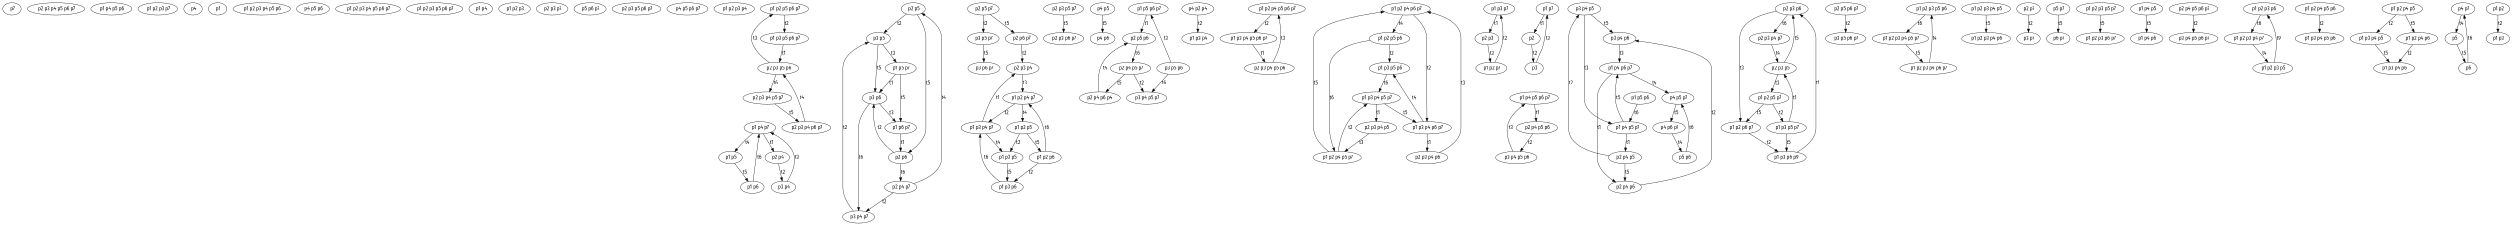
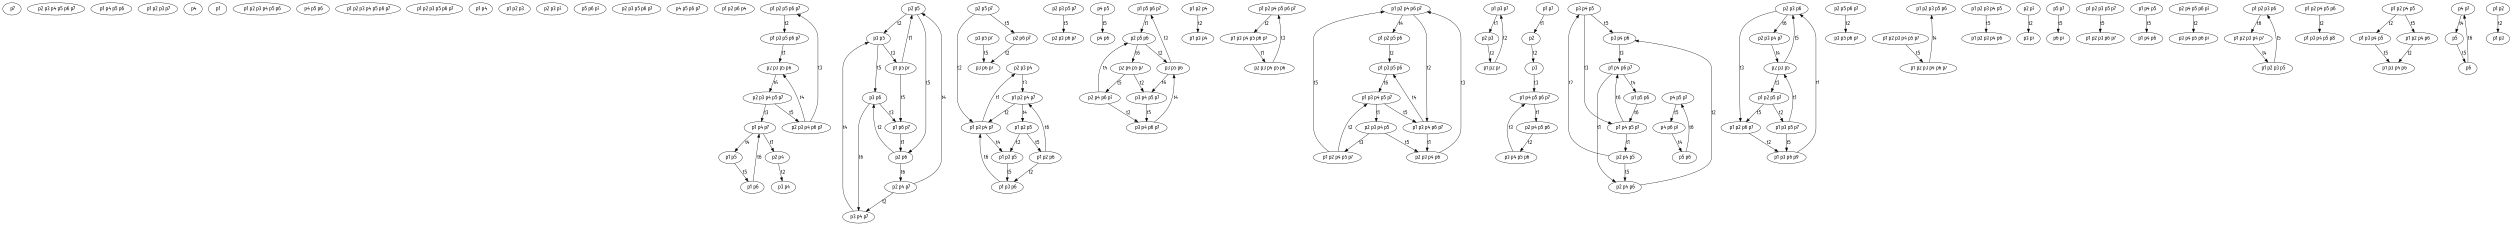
(734, 9) -> (734, 9)
(1198, 9) -> (1198, 9)
(983, 22) -> (957, 66)
(1917, 23) -> none
(751, 39) -> (818, 66)
(2279, 39) -> (2279, 39)
(2320, 39) -> (2320, 39)
(1544, 41) -> (1534, 81)
(1022, 52) -> (1004, 52)
none -> (1155, 52)
(889, 82) -> (907, 40)
(1329, 82) -> none
(1647, 83) -> (1629, 82)
(1100, 98) -> (1100, 98)
(1618, 98) -> (1618, 98)
(845, 128) -> (845, 128)
none -> (1147, 128)
none -> (1400, 142)
(794, 154) -> (764, 111)
